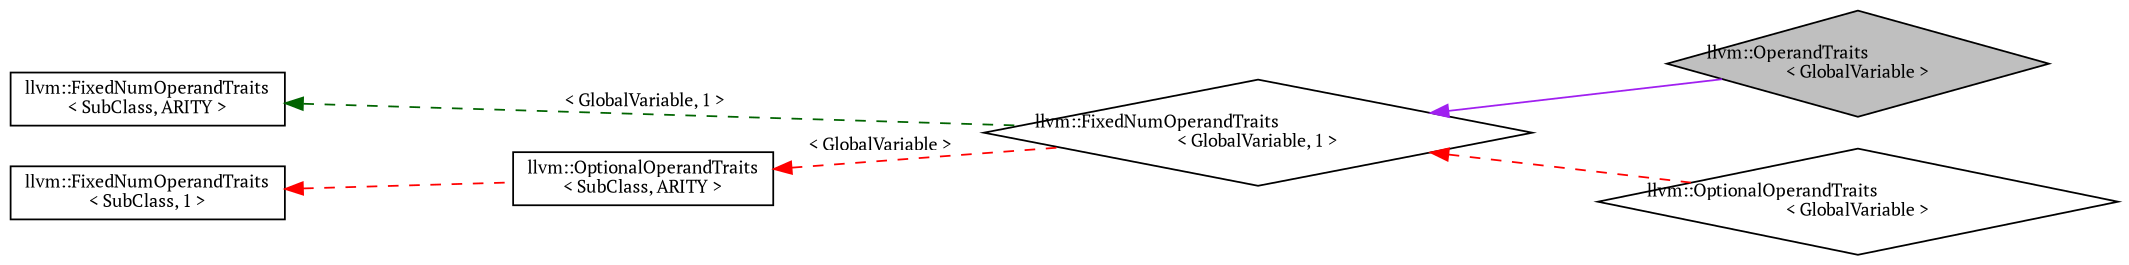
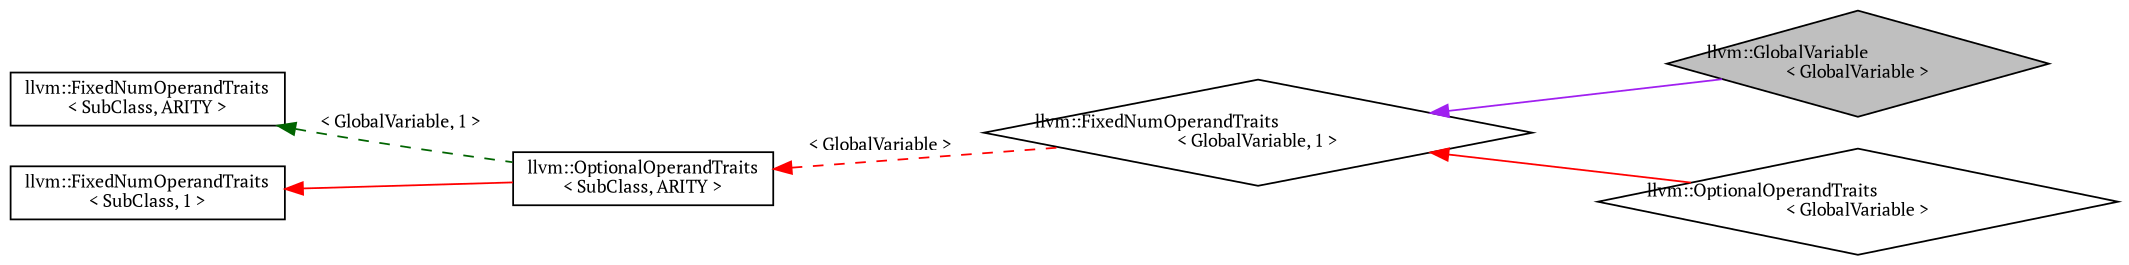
(1858, 64) -> (1858, 64)
(662, 115) -> (404, 147)
(1570, 169) -> (1570, 169)
(408, 185) -> (408, 185)
